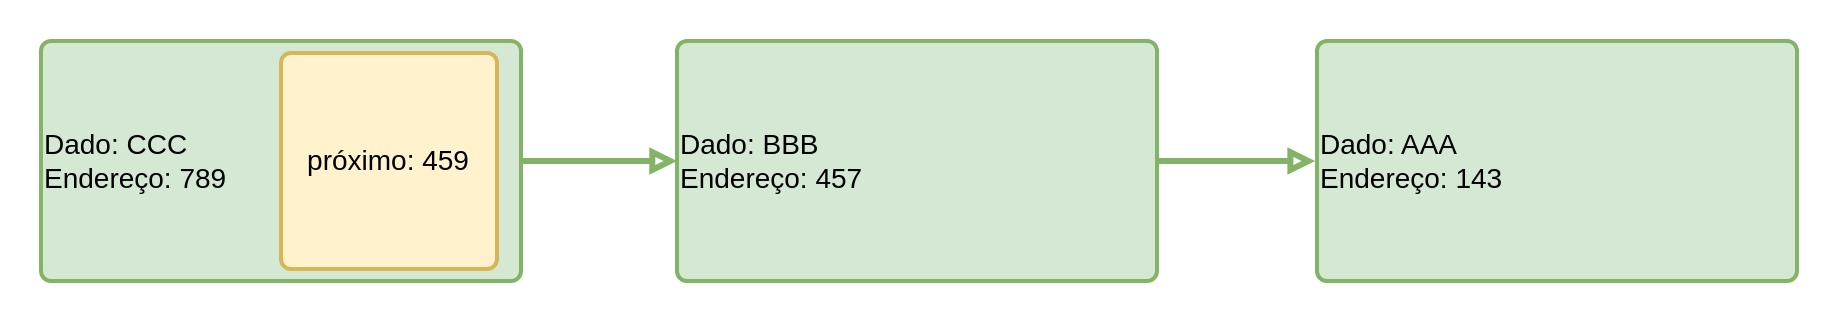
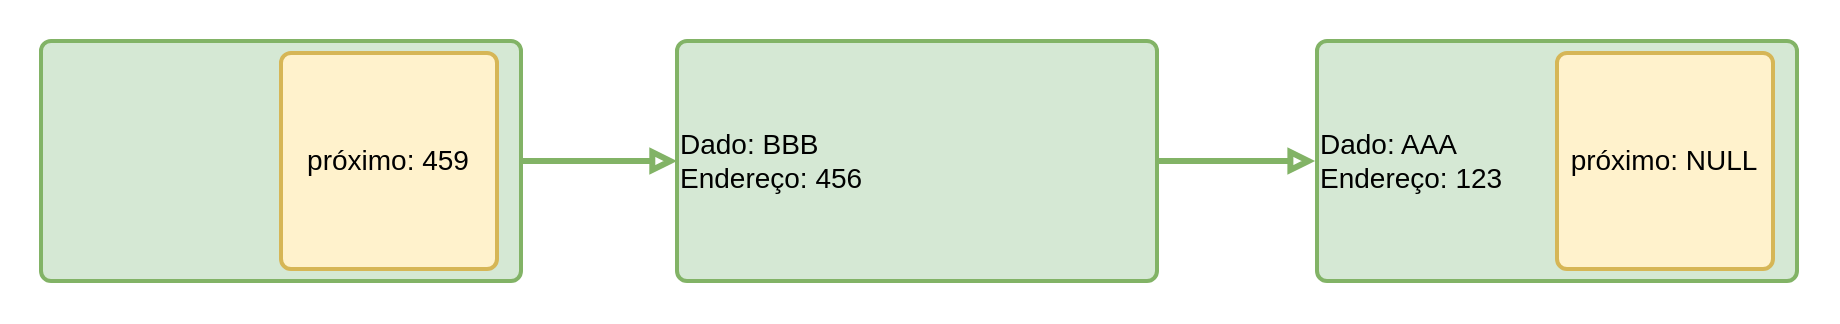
(161, 161) -> none
(776, 161) -> (776, 161)
(1416, 161) -> (1416, 161)
none -> (1665, 161)
